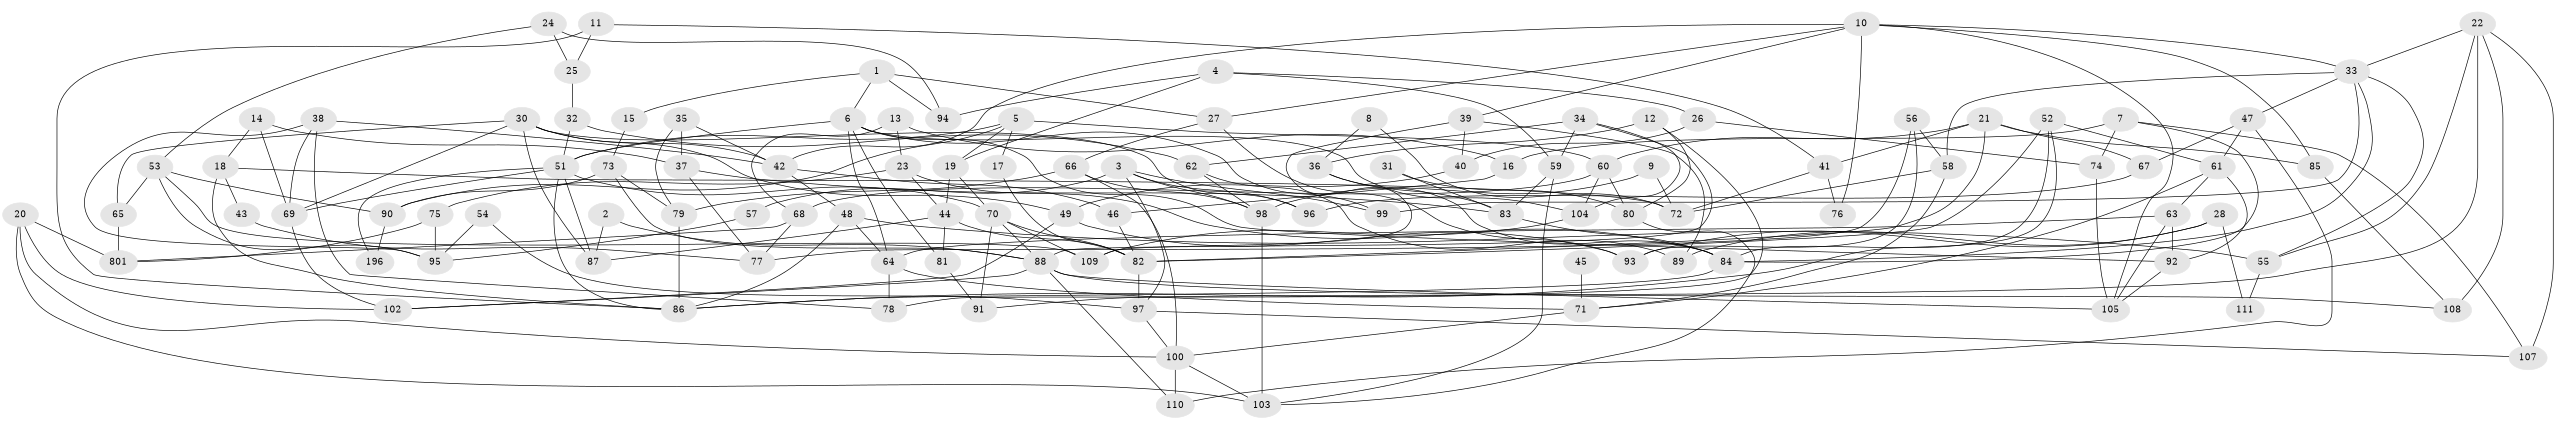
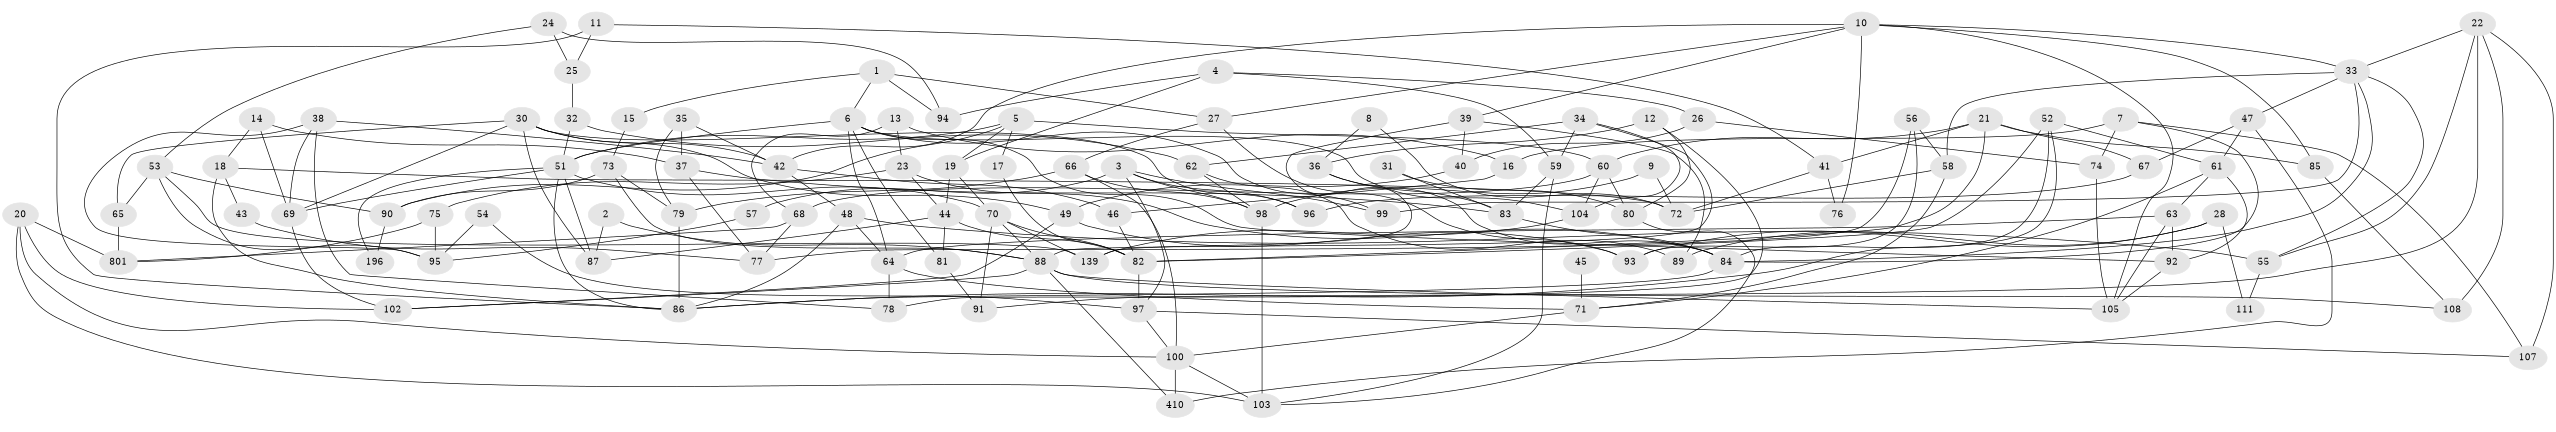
(1090, 262) -> (1090, 262)
(1175, 406) -> (1175, 406)
